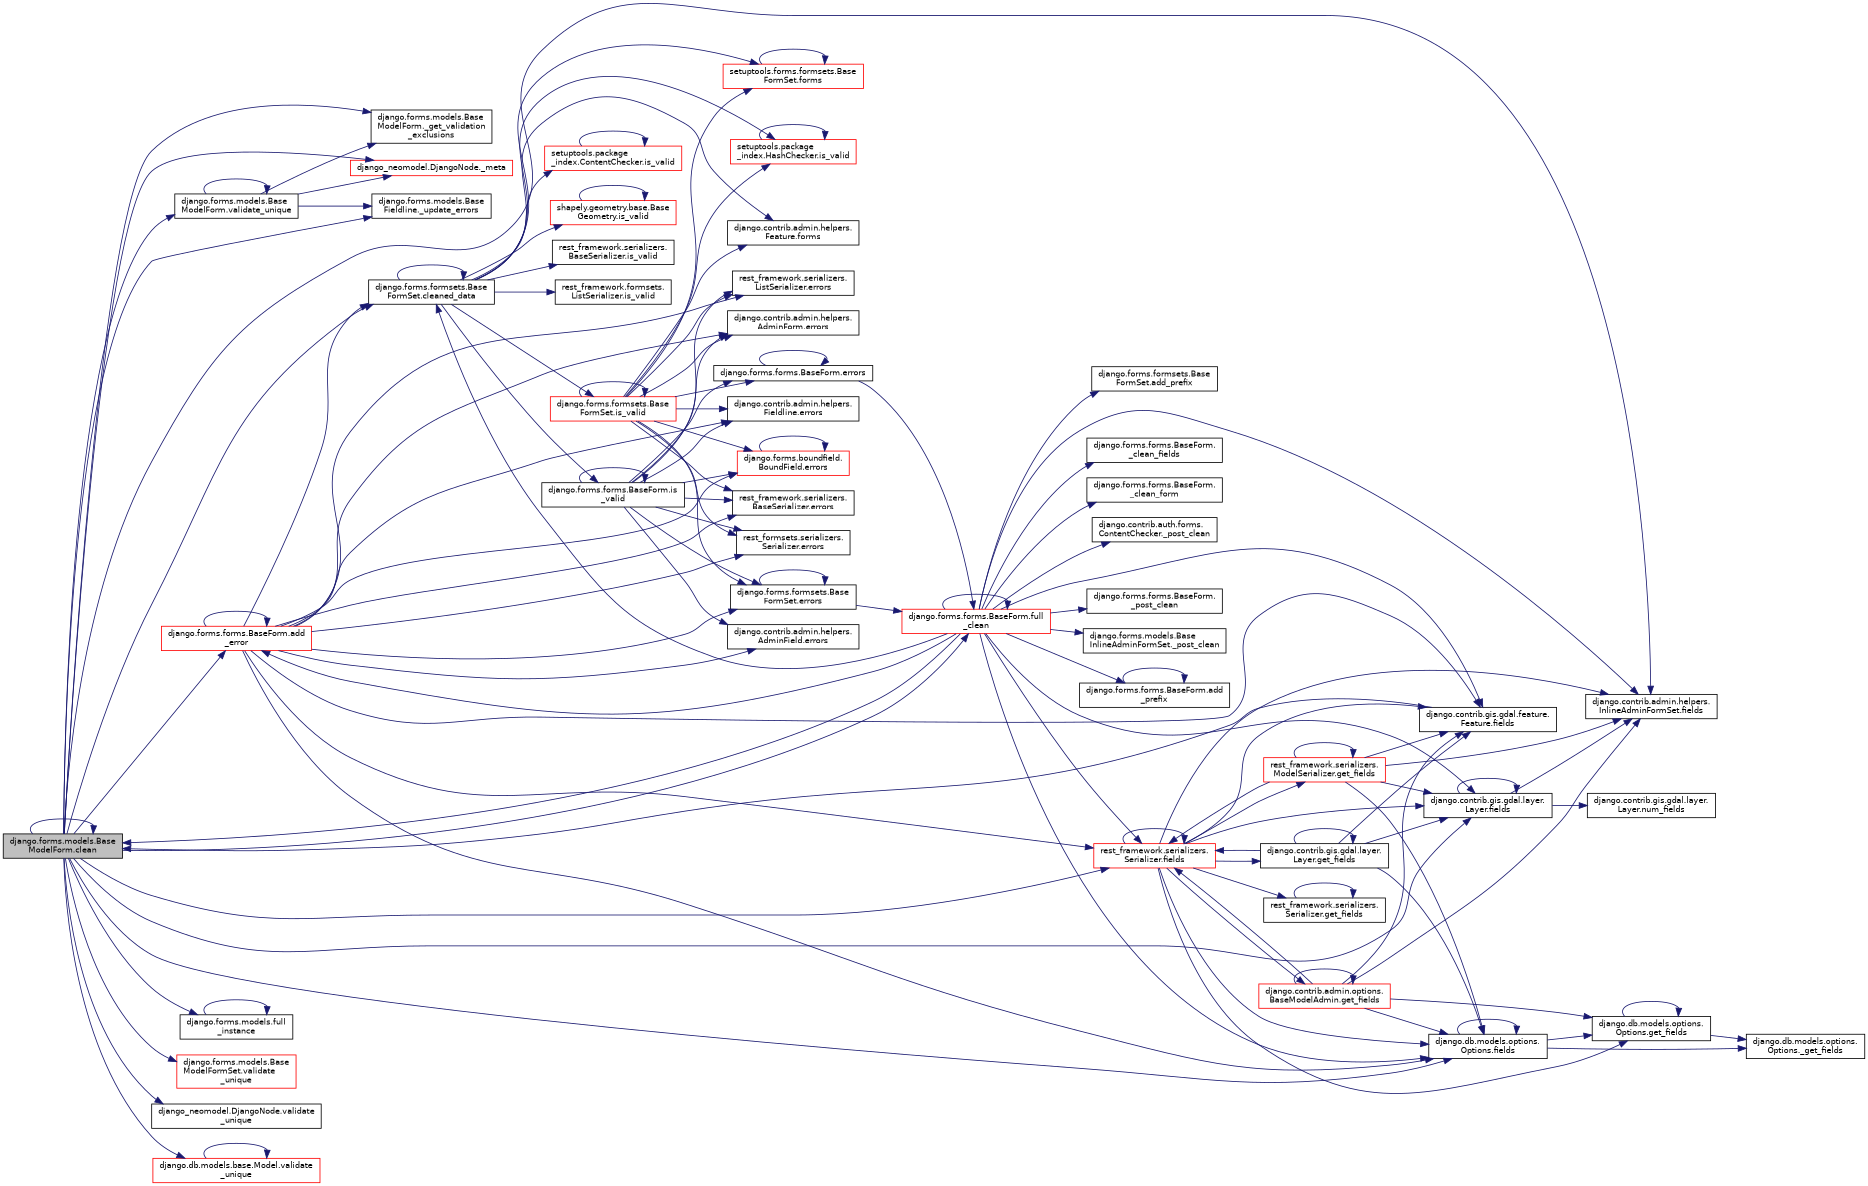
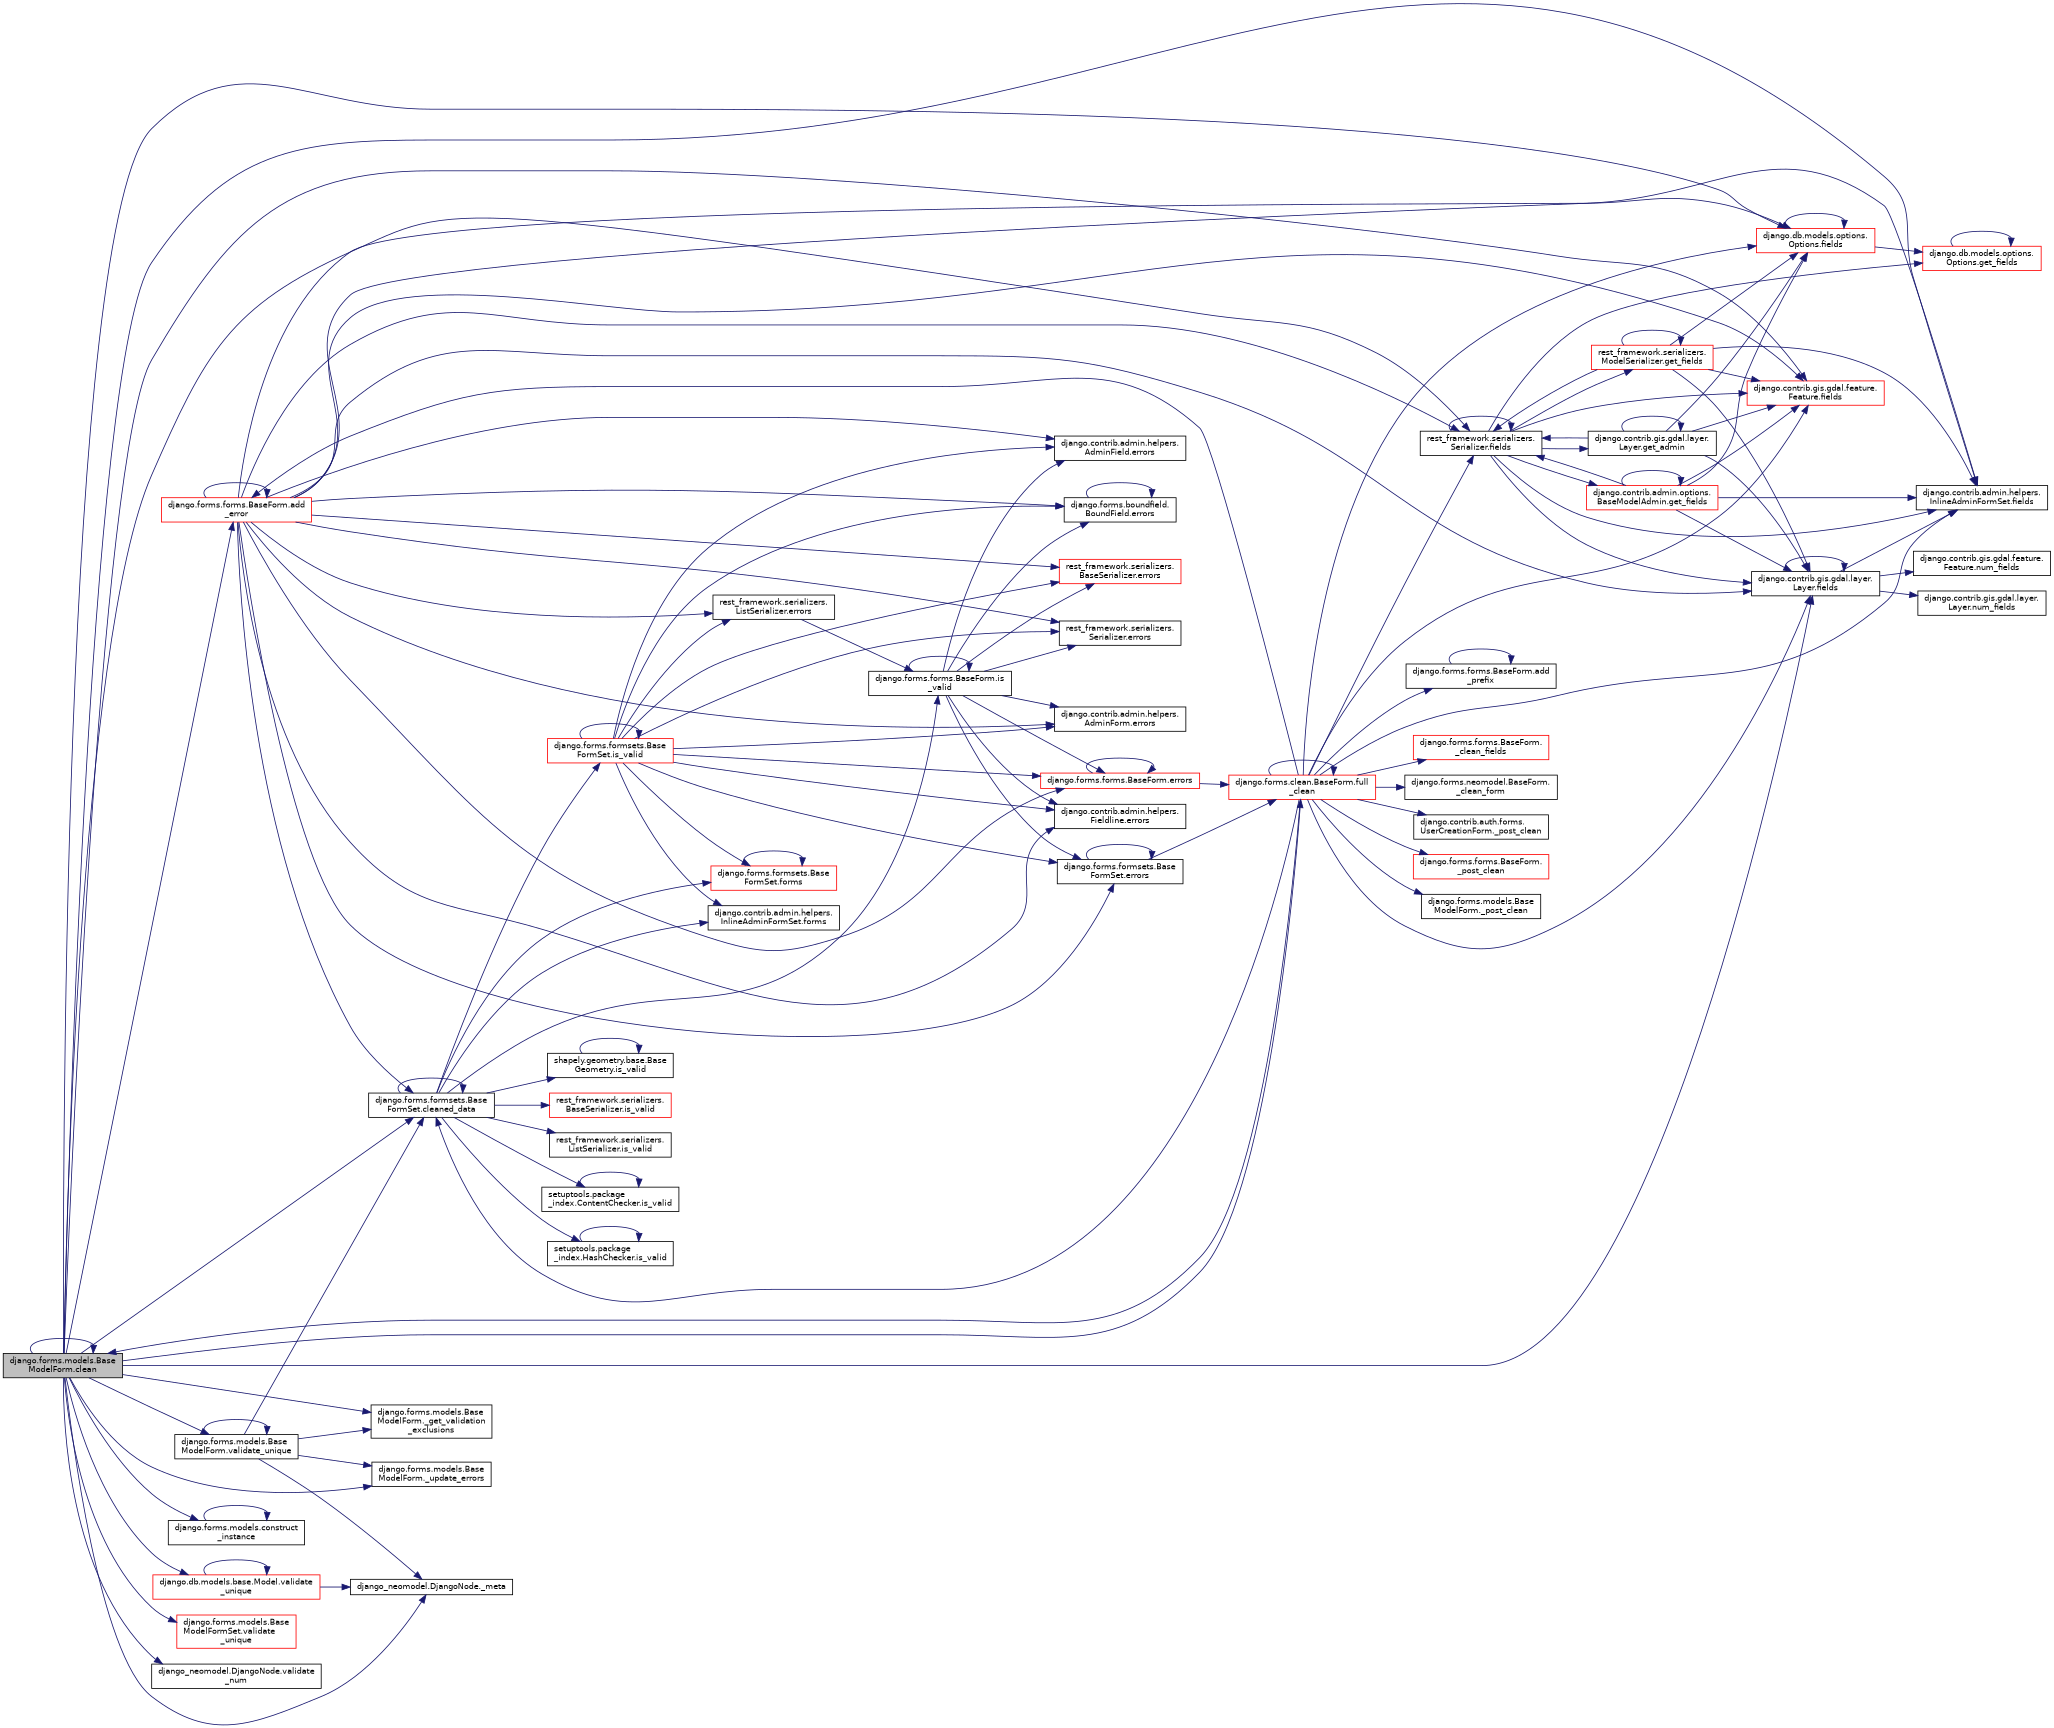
(793, 76) -> (774, 878)
(793, 152) -> (610, 1254)
(613, 158) -> (610, 1199)
(432, 168) -> (432, 1587)
(432, 206) -> (432, 1474)
(613, 213) -> (610, 1065)
none -> (1150, 223)
(793, 233) -> (774, 918)
(701, 239) -> (768, 510)
(613, 252) -> (610, 1105)
(613, 292) -> (610, 1145)
(695, 351) -> (853, 644)
none -> (1006, 356)
(793, 373) -> (1120, 781)
(1155, 379) -> none
(1155, 450) -> (1481, 748)
(793, 463) -> (1120, 510)
(1155, 490) -> (1481, 787)
(793, 503) -> (1120, 572)
(1155, 530) -> (1481, 827)
(793, 543) -> (1120, 633)
none -> (1982, 563)
(1155, 601) -> (1481, 867)
(976, 621) -> (1302, 787)
(1155, 641) -> (1481, 906)
(1488, 720) -> (1816, 393)
(787, 798) -> (459, 171)
(1155, 856) -> (1481, 443)
(1325, 856) -> (1652, 443)
none -> (597, 893)
(1325, 910) -> none
(1487, 1005) -> (1736, 542)
(1252, 1011) -> none
(236, 1027) -> (236, 1533)
(1651, 1029) -> (1982, 258)
(1488, 1046) -> (1816, 241)
(1806, 1046) -> none
(236, 1116) -> (236, 1676)
none -> (332, 1279)
none -> (331, 1587)
